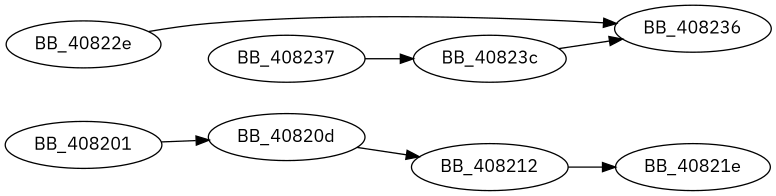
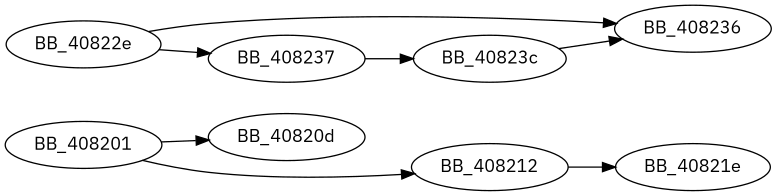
none -> (178, 51)
(382, 151) -> (271, 177)
